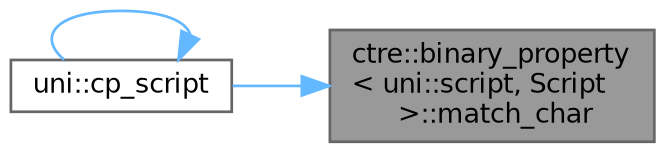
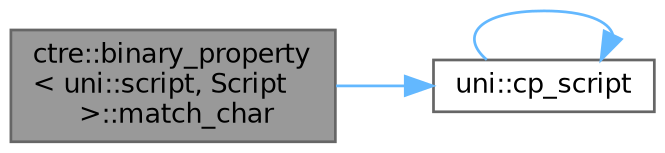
(267, 86) -> (370, 86)
